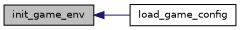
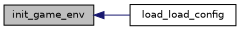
(183, 15) -> (183, 15)
